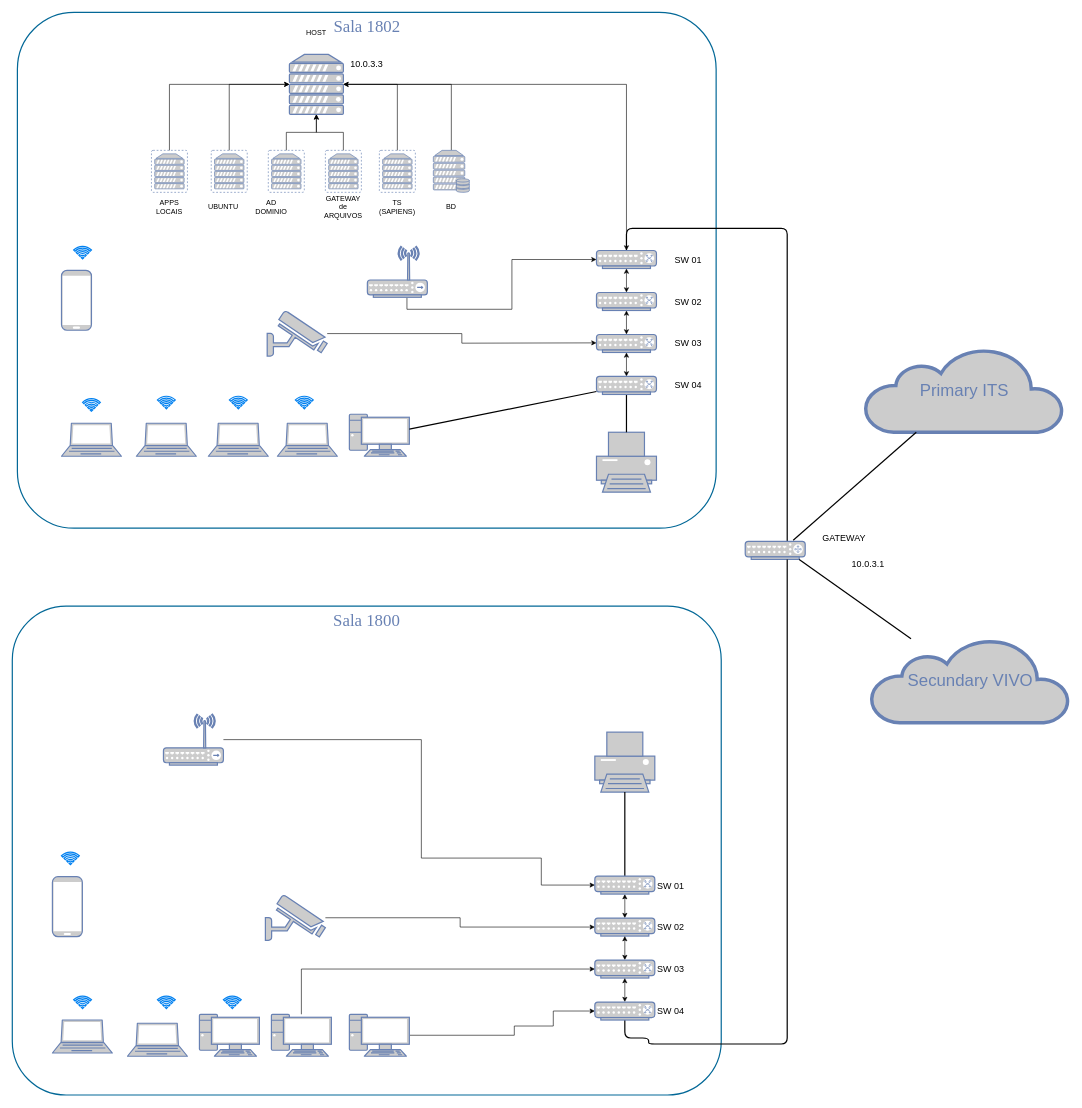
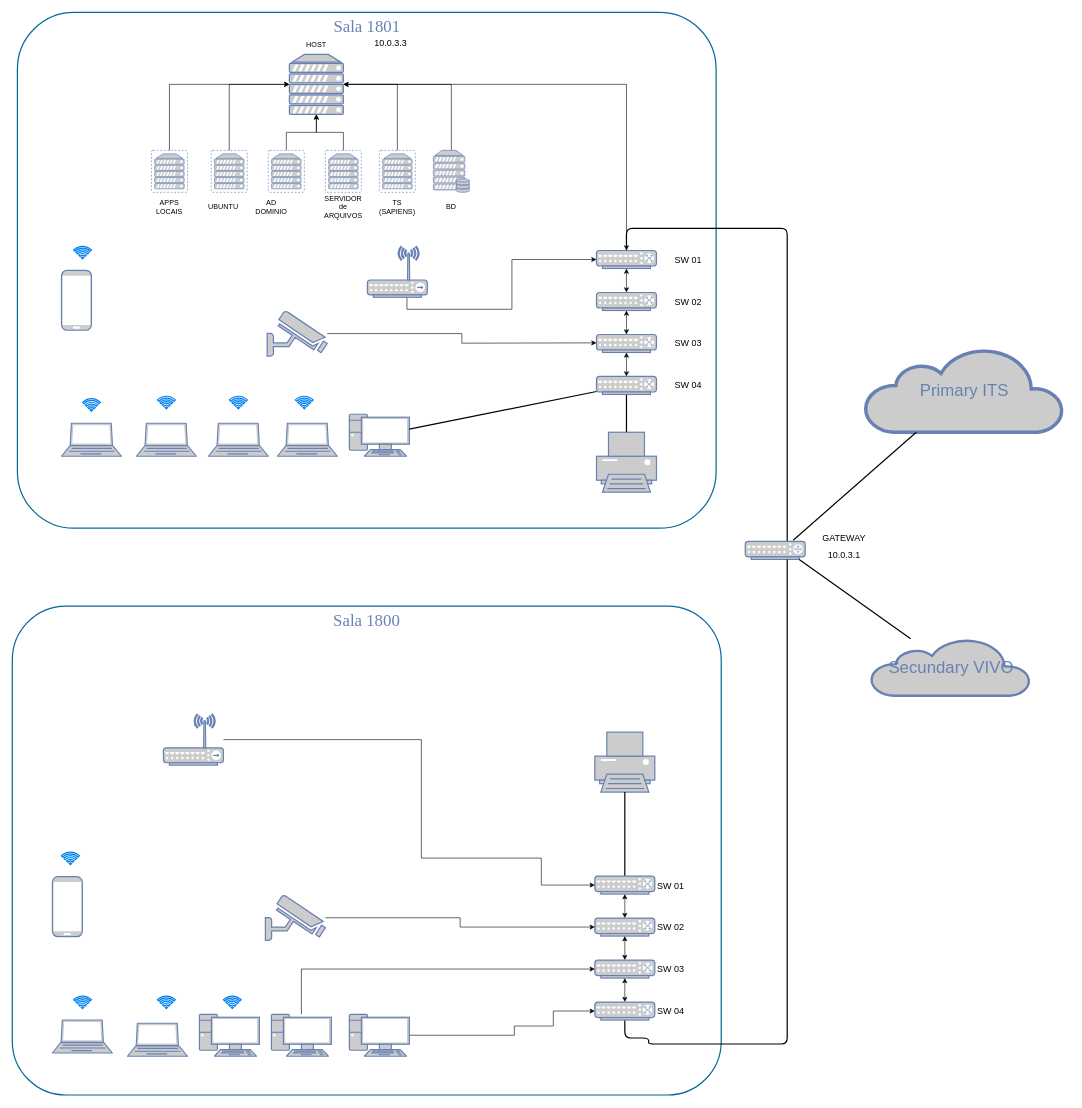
(367, 27) -> (367, 27)
(317, 33) -> (317, 45)
(367, 63) -> (391, 42)
(344, 207) -> (344, 207)
(869, 564) -> (845, 555)
(971, 681) -> (951, 667)
